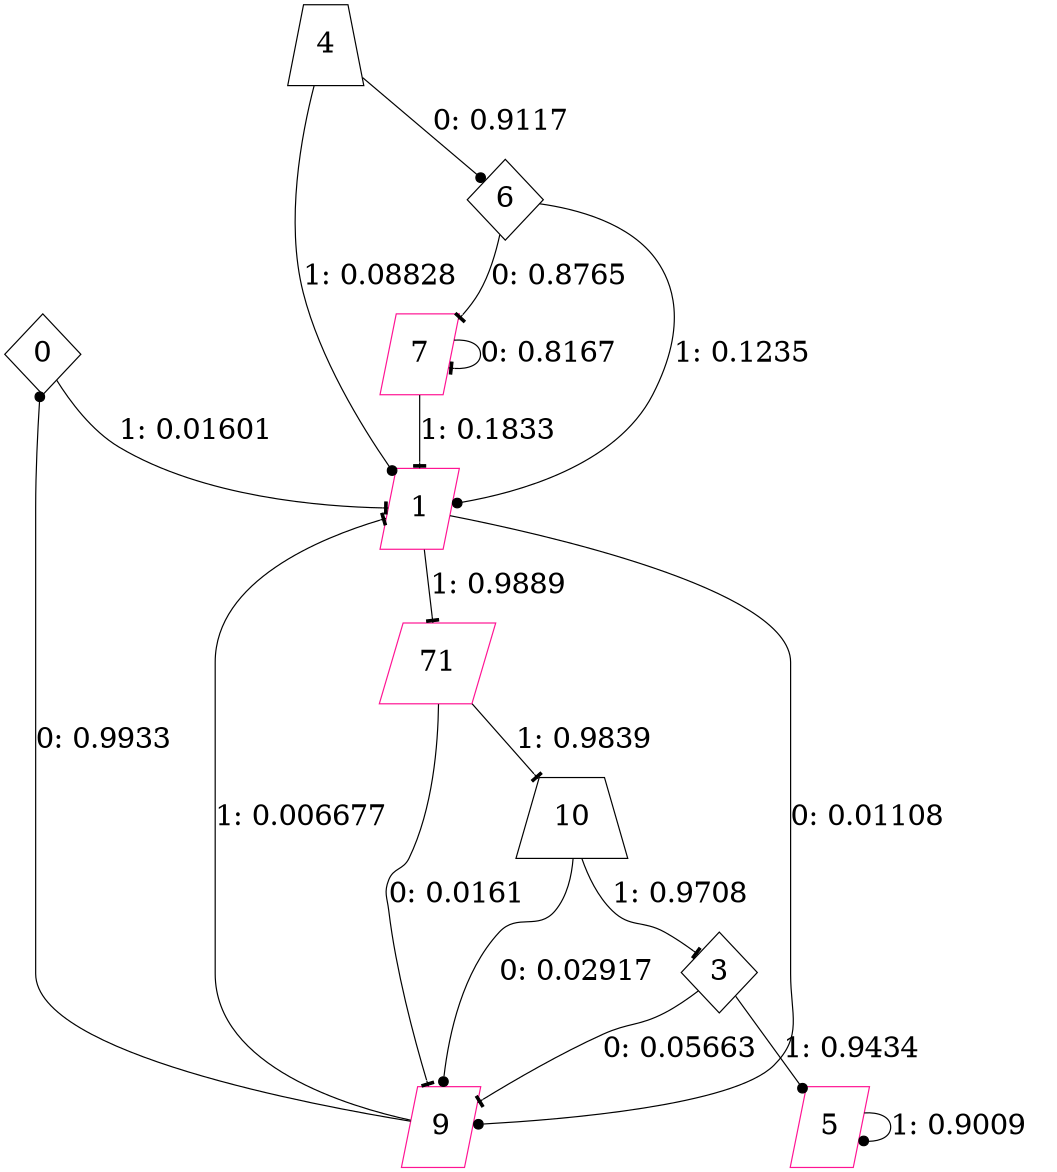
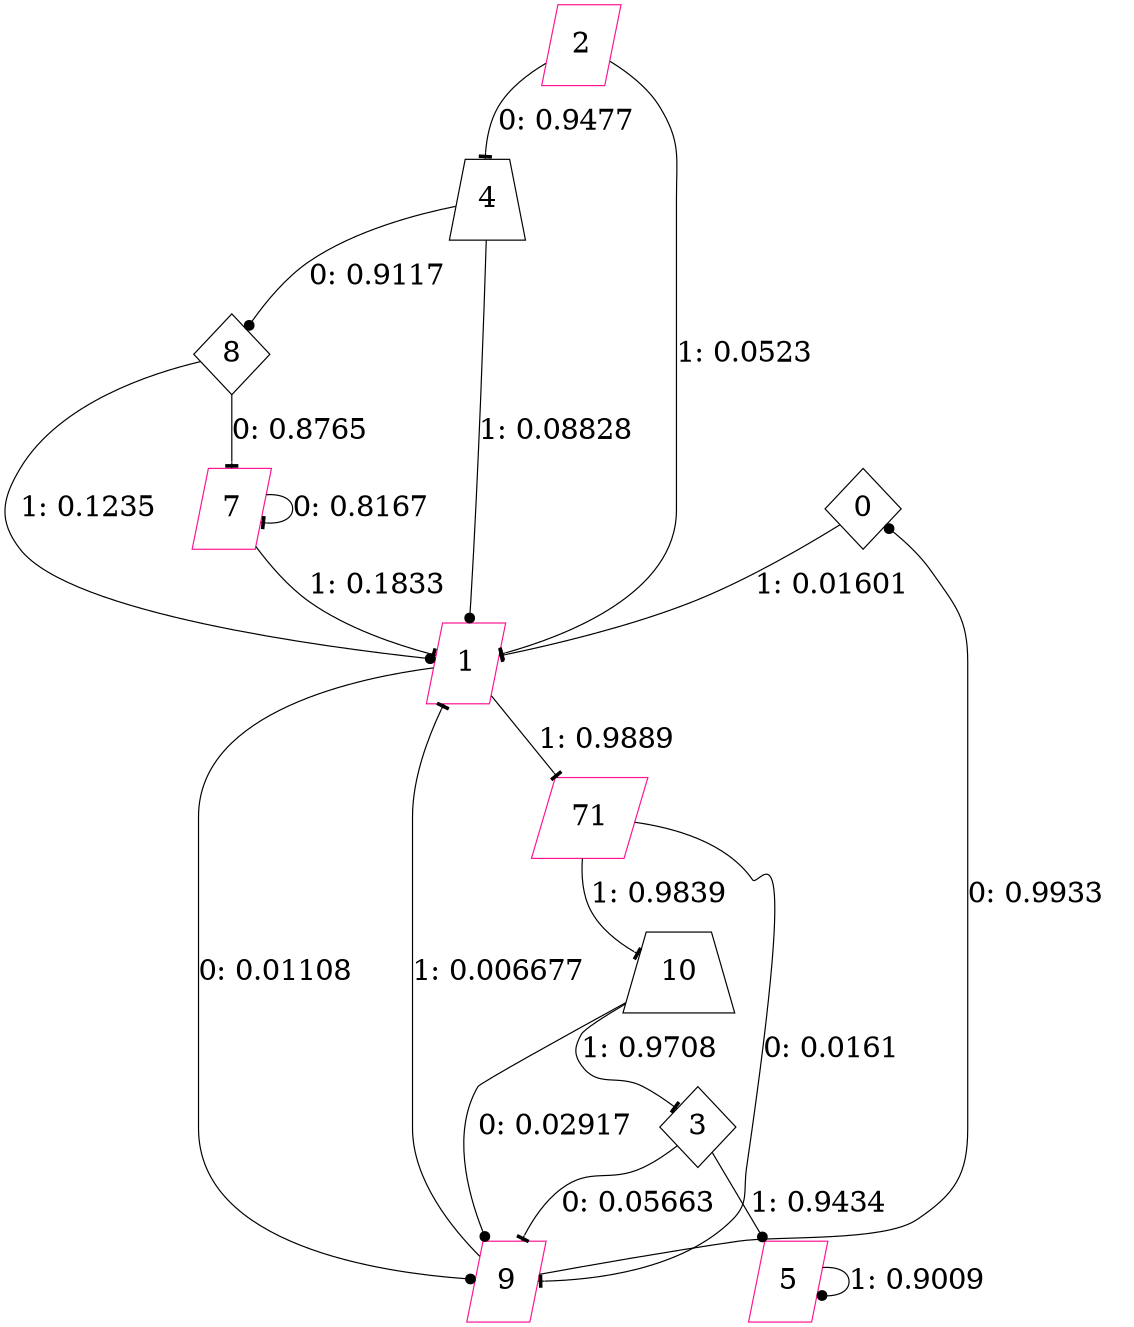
none -> (581, 45)
(505, 200) -> (232, 354)
